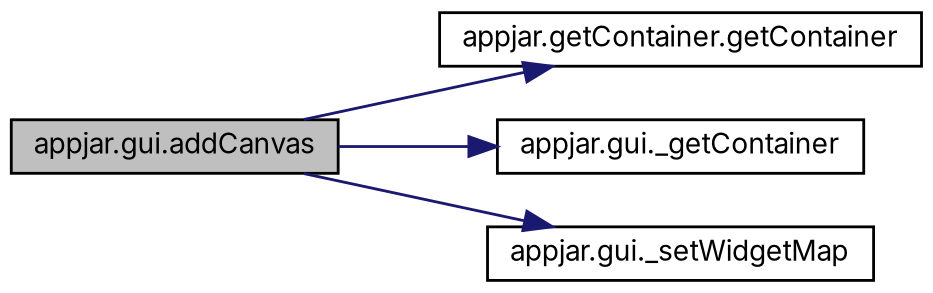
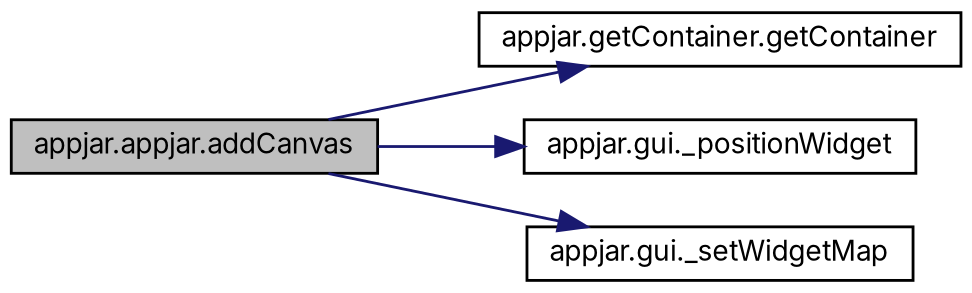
(175, 147) -> (194, 147)
(681, 147) -> (720, 147)
